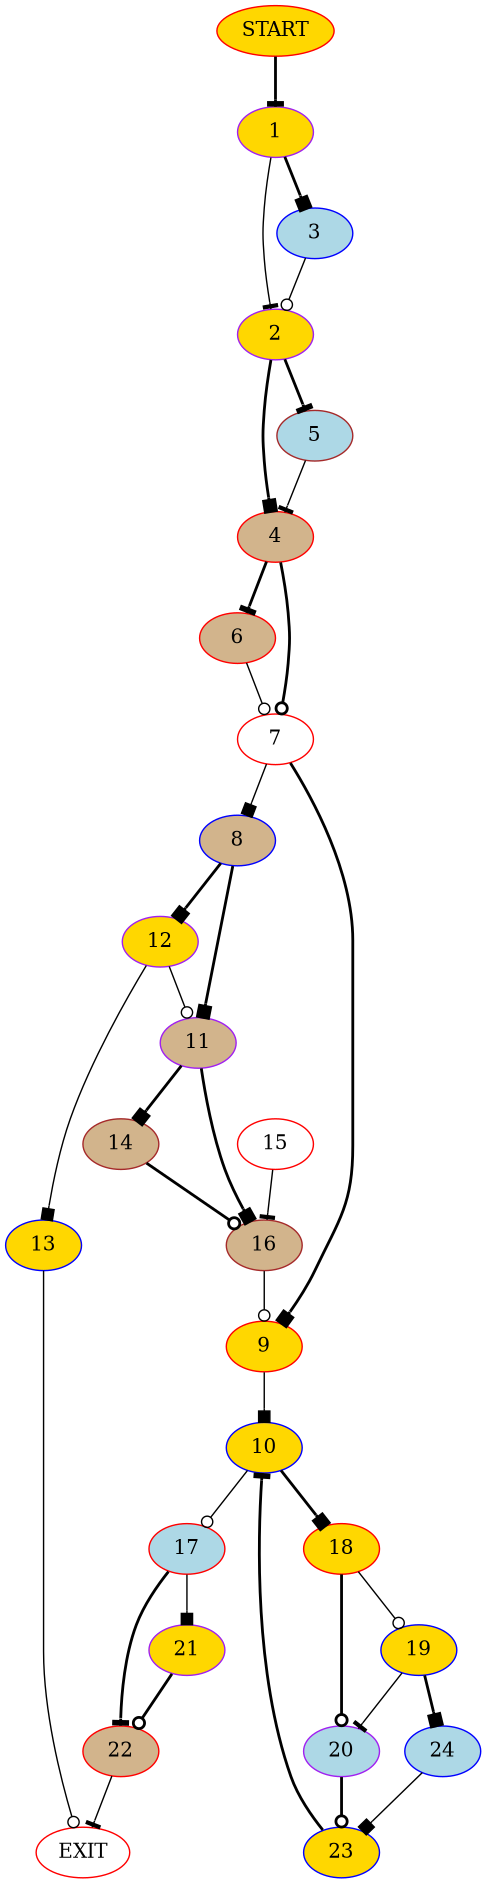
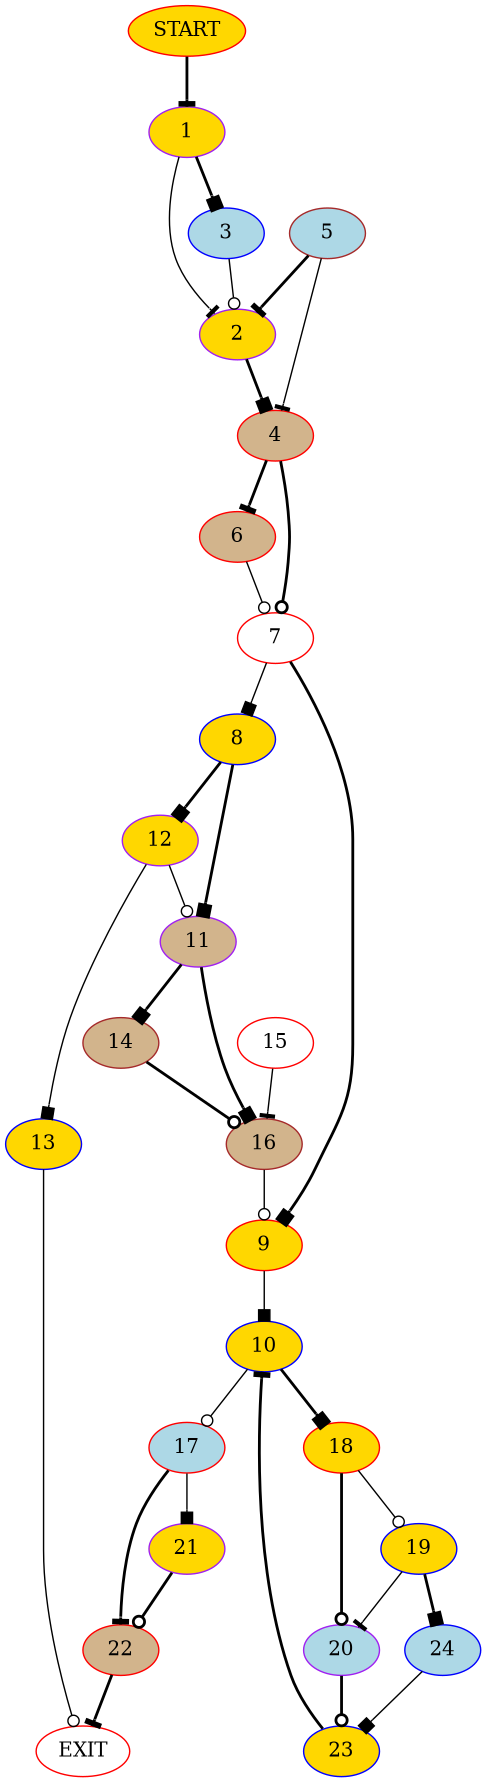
(294, 382) -> (285, 281)
(238, 841) -> (238, 739)
(103, 1798) -> (103, 1697)
